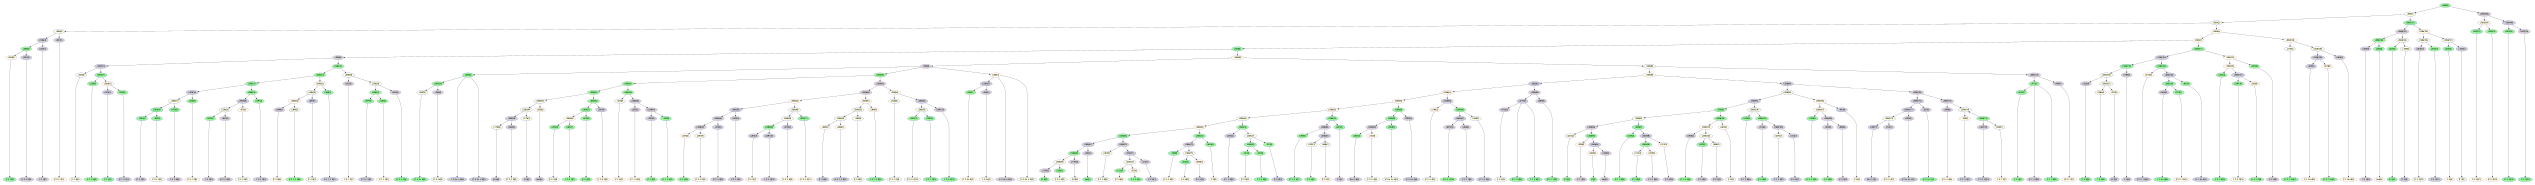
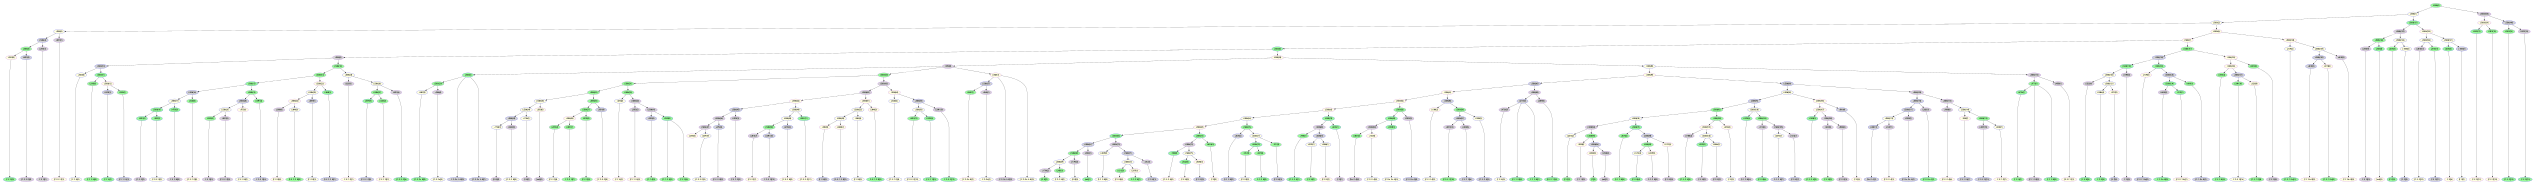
(684, 157) -> (683, 145)
